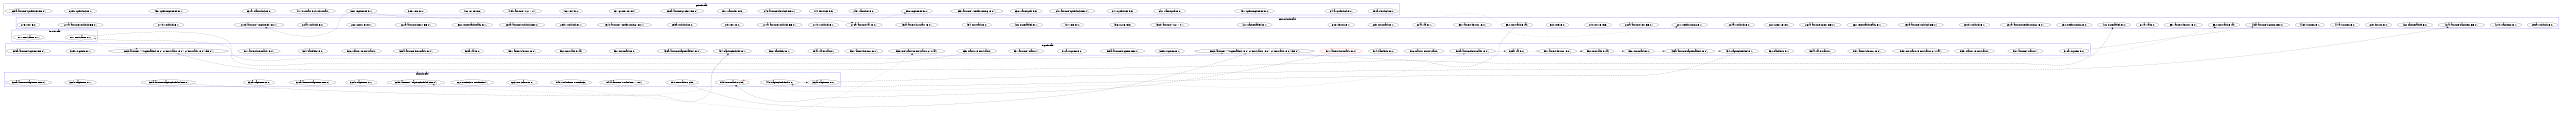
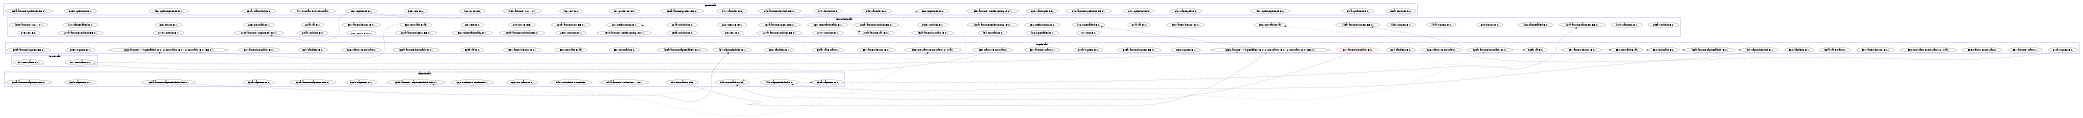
(732, 11) -> (732, 11)
(1123, 25) -> none
